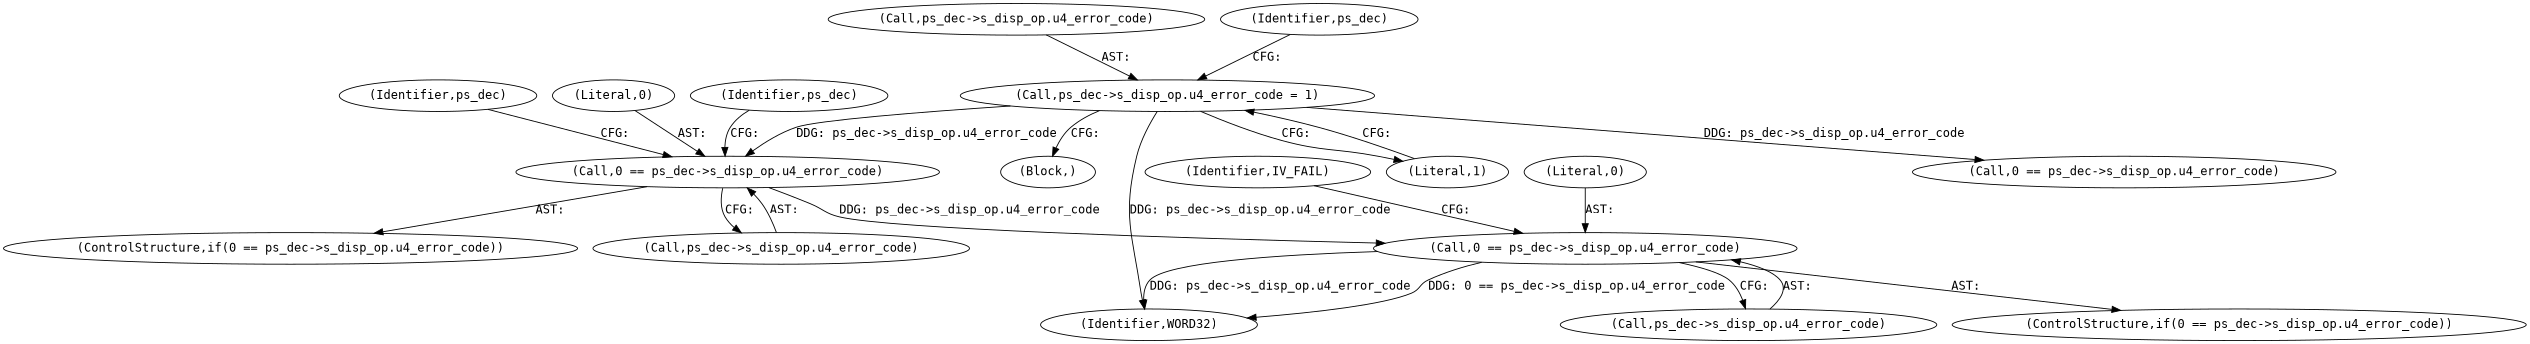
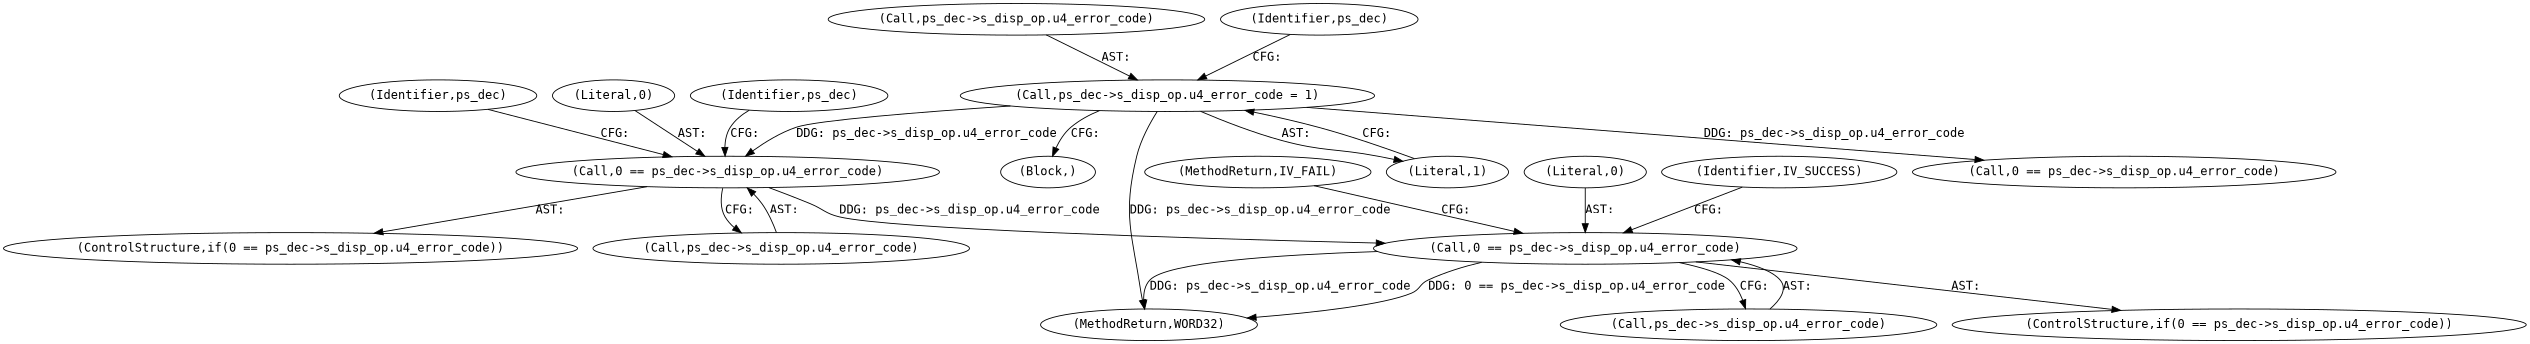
(1300, 134) -> (1300, 134)
(1258, 172) -> (1258, 172)
none -> (1779, 172)
(1149, 325) -> (1149, 325)
